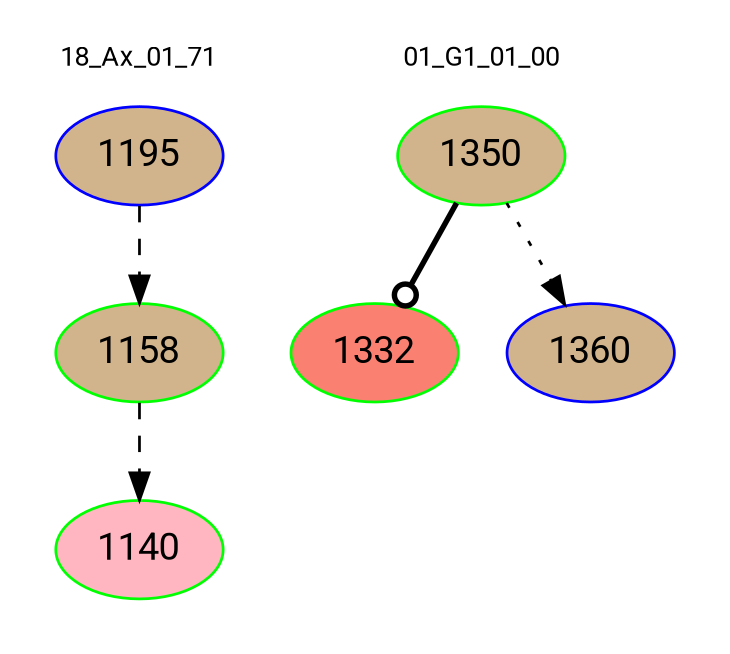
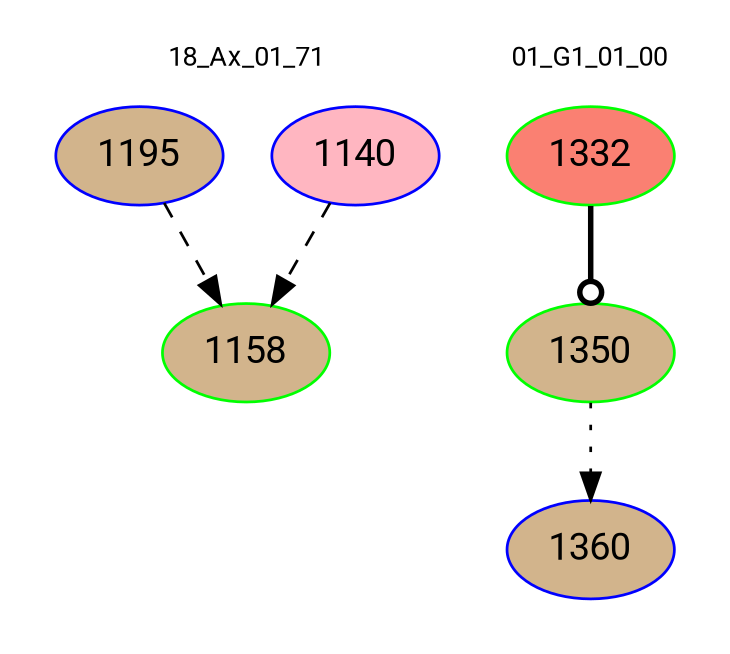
(434, 244) -> (591, 244)
(139, 438) -> (308, 242)
(139, 550) -> (356, 156)
